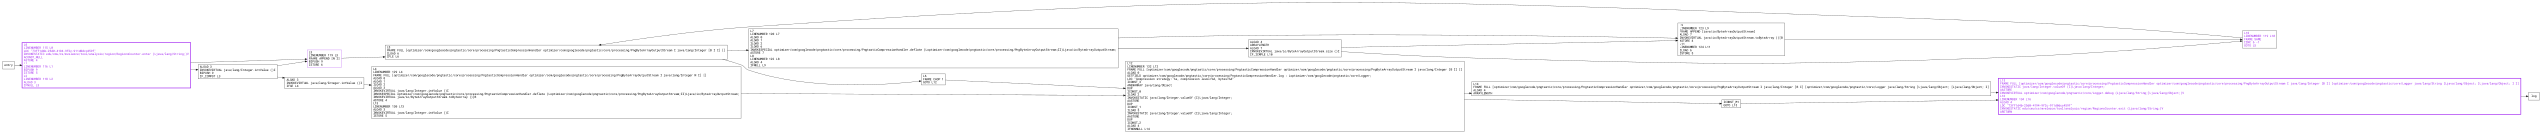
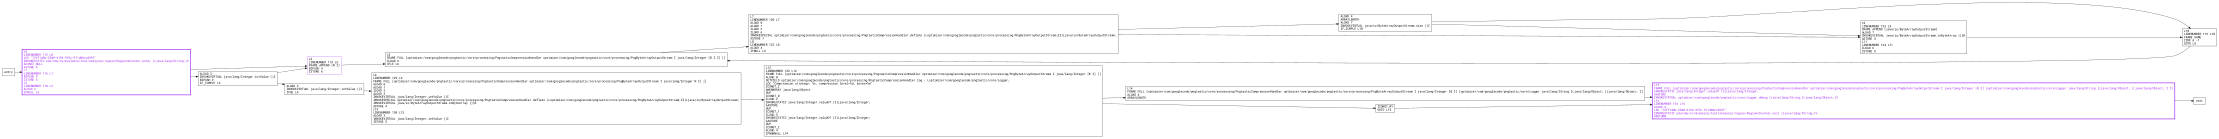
(2260, 39) -> (2200, 37)
(933, 79) -> none
(2534, 96) -> (2200, 101)
